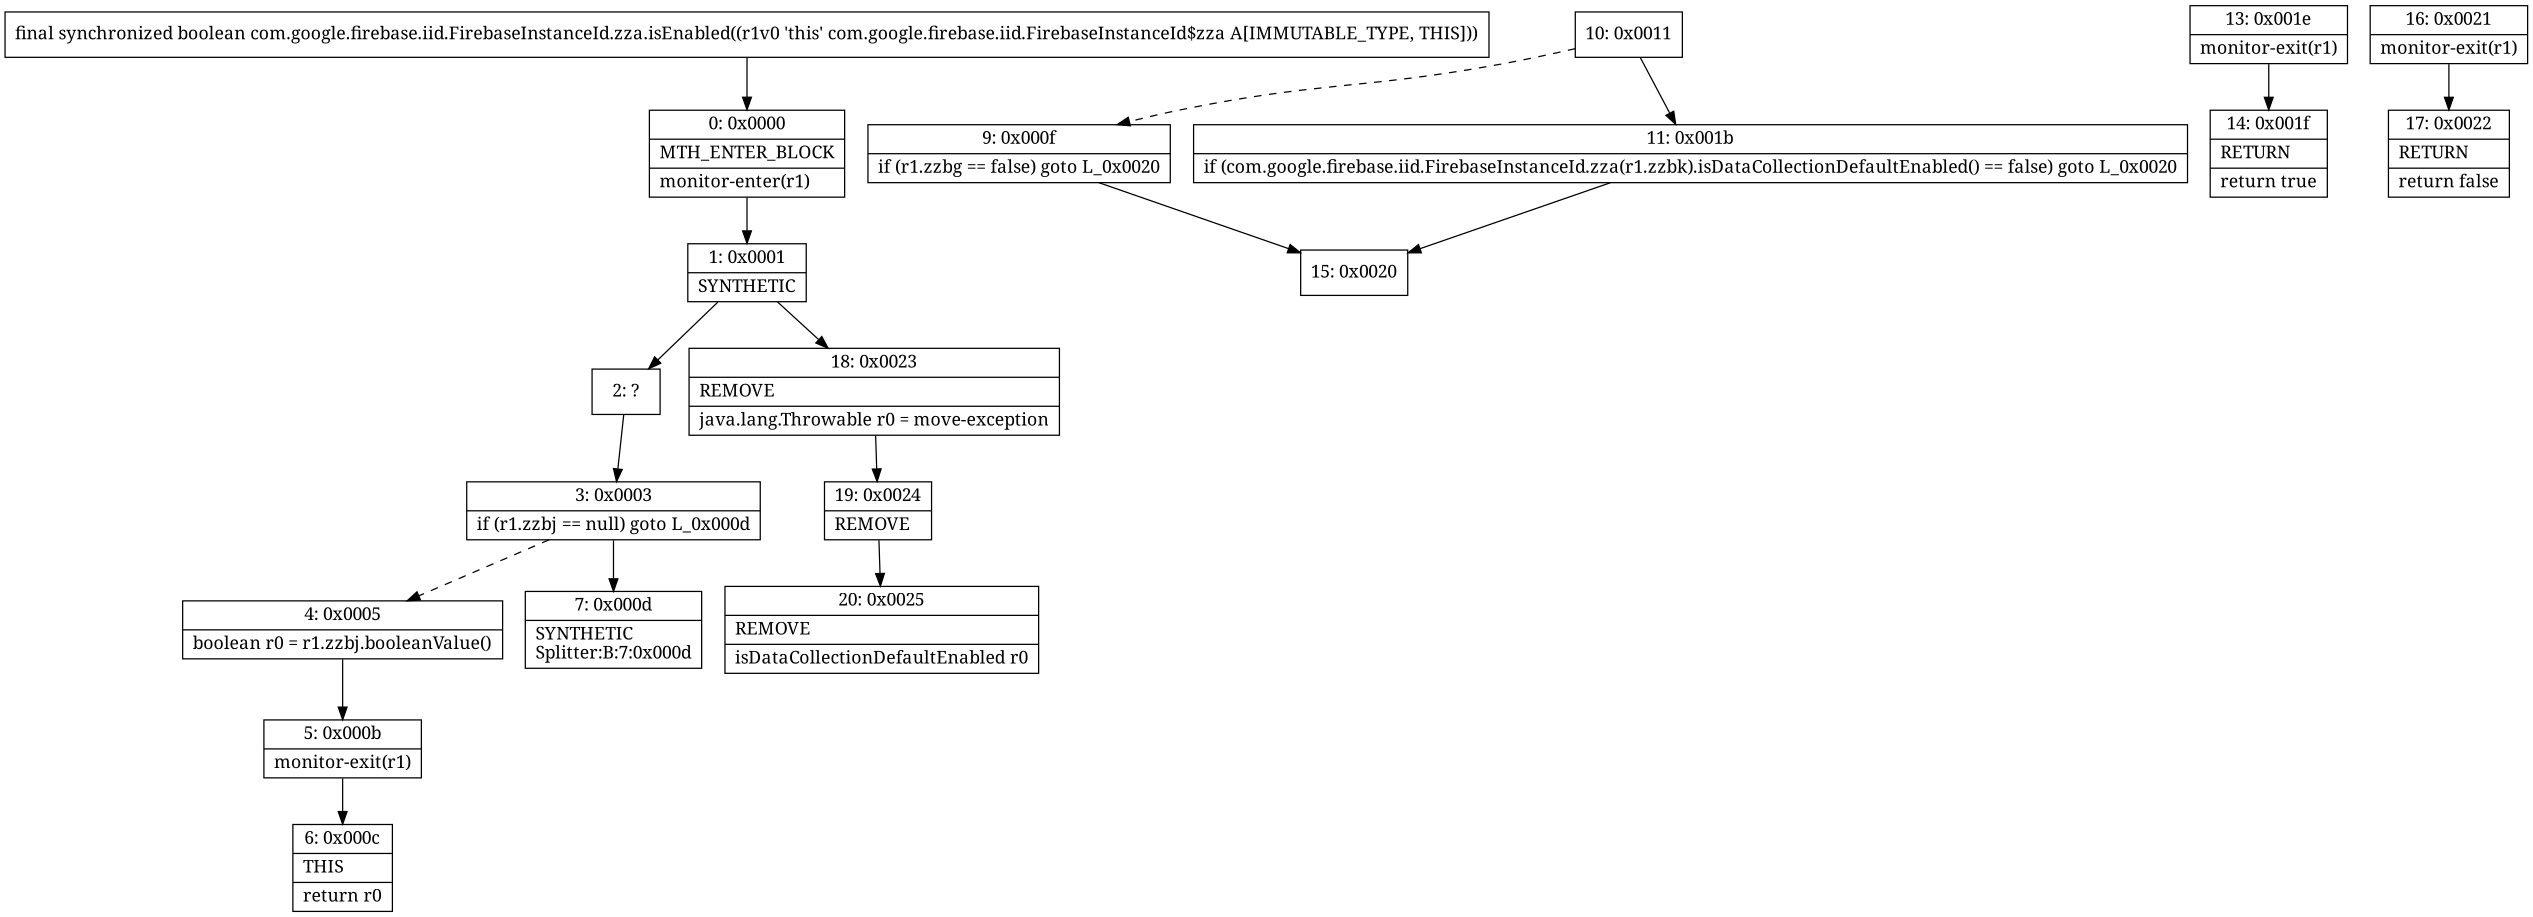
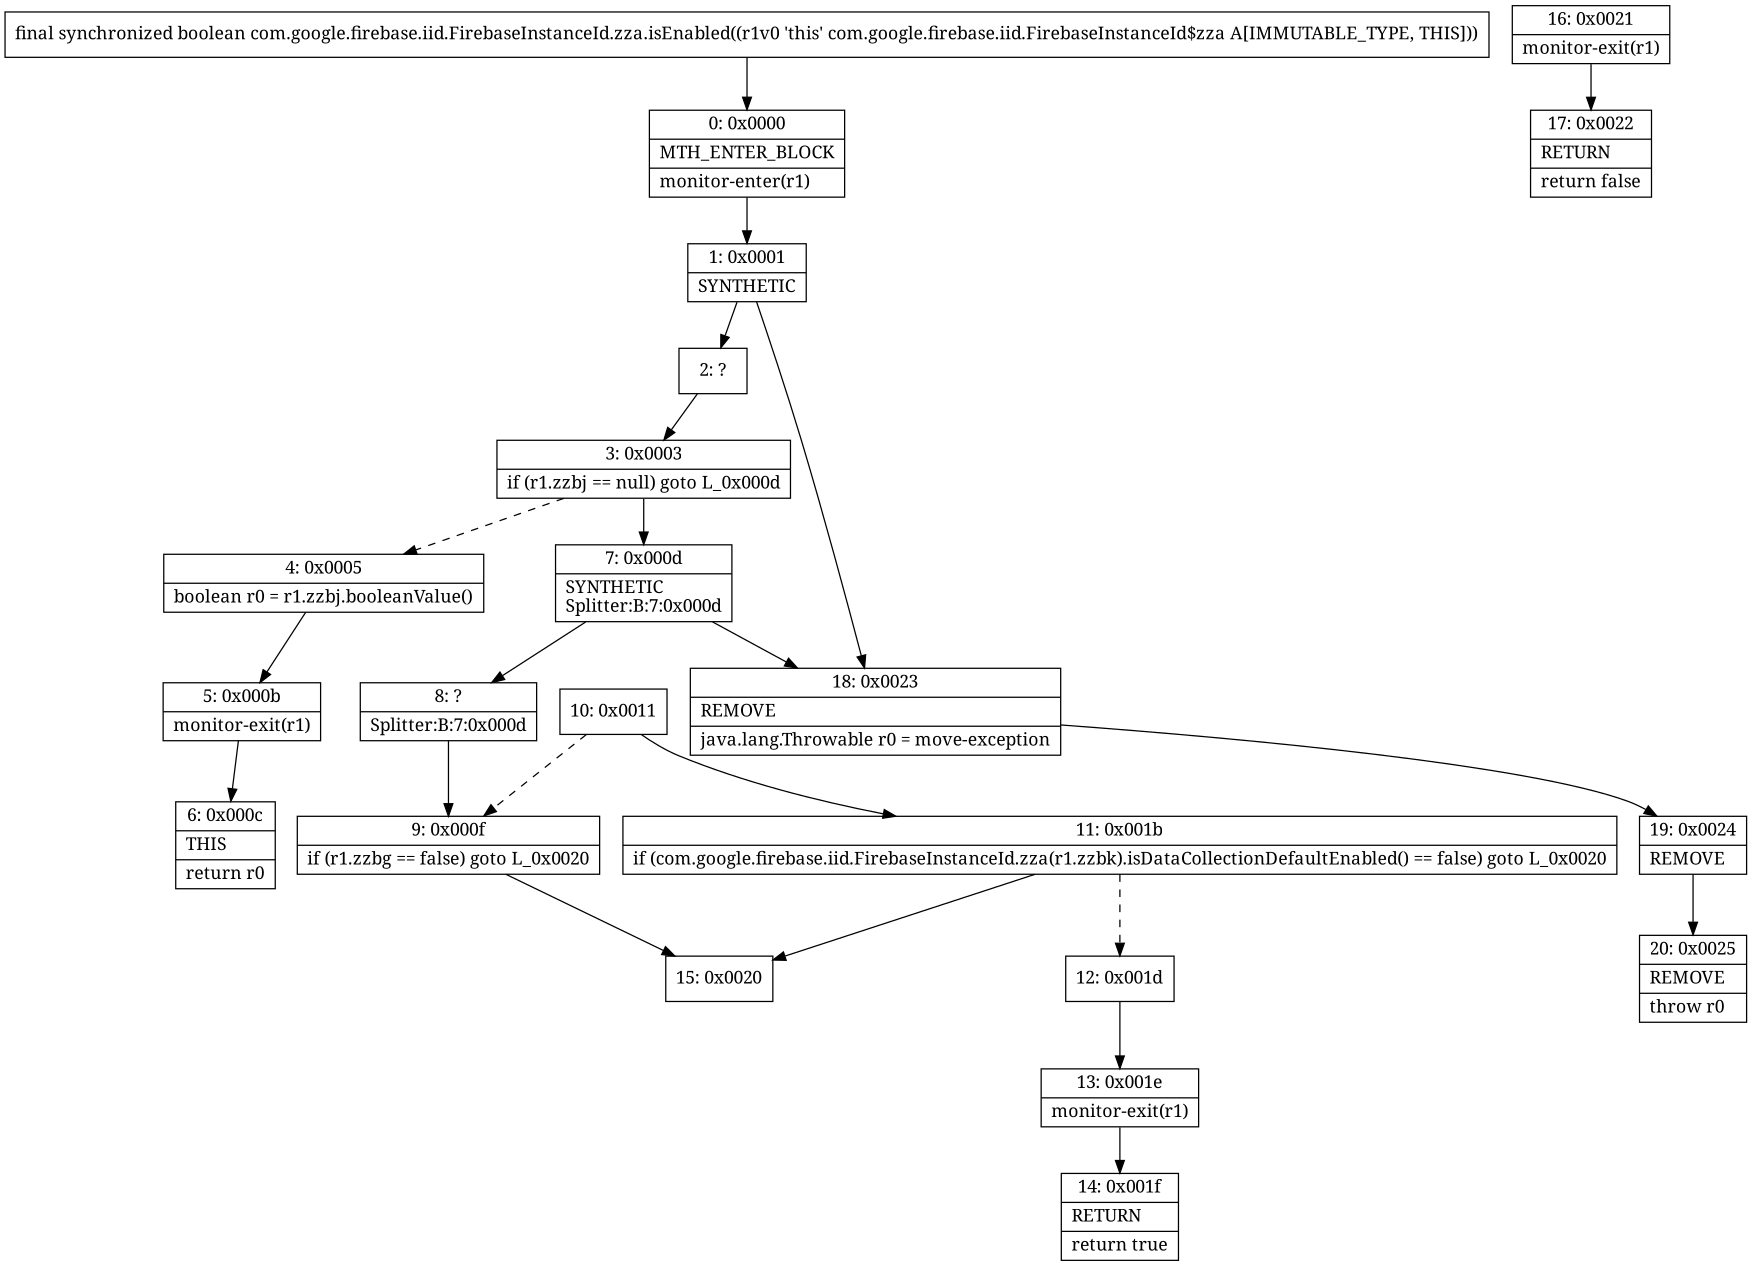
none -> (750, 642)
(882, 658) -> (1687, 1007)
none -> (448, 712)
none -> (1120, 979)
